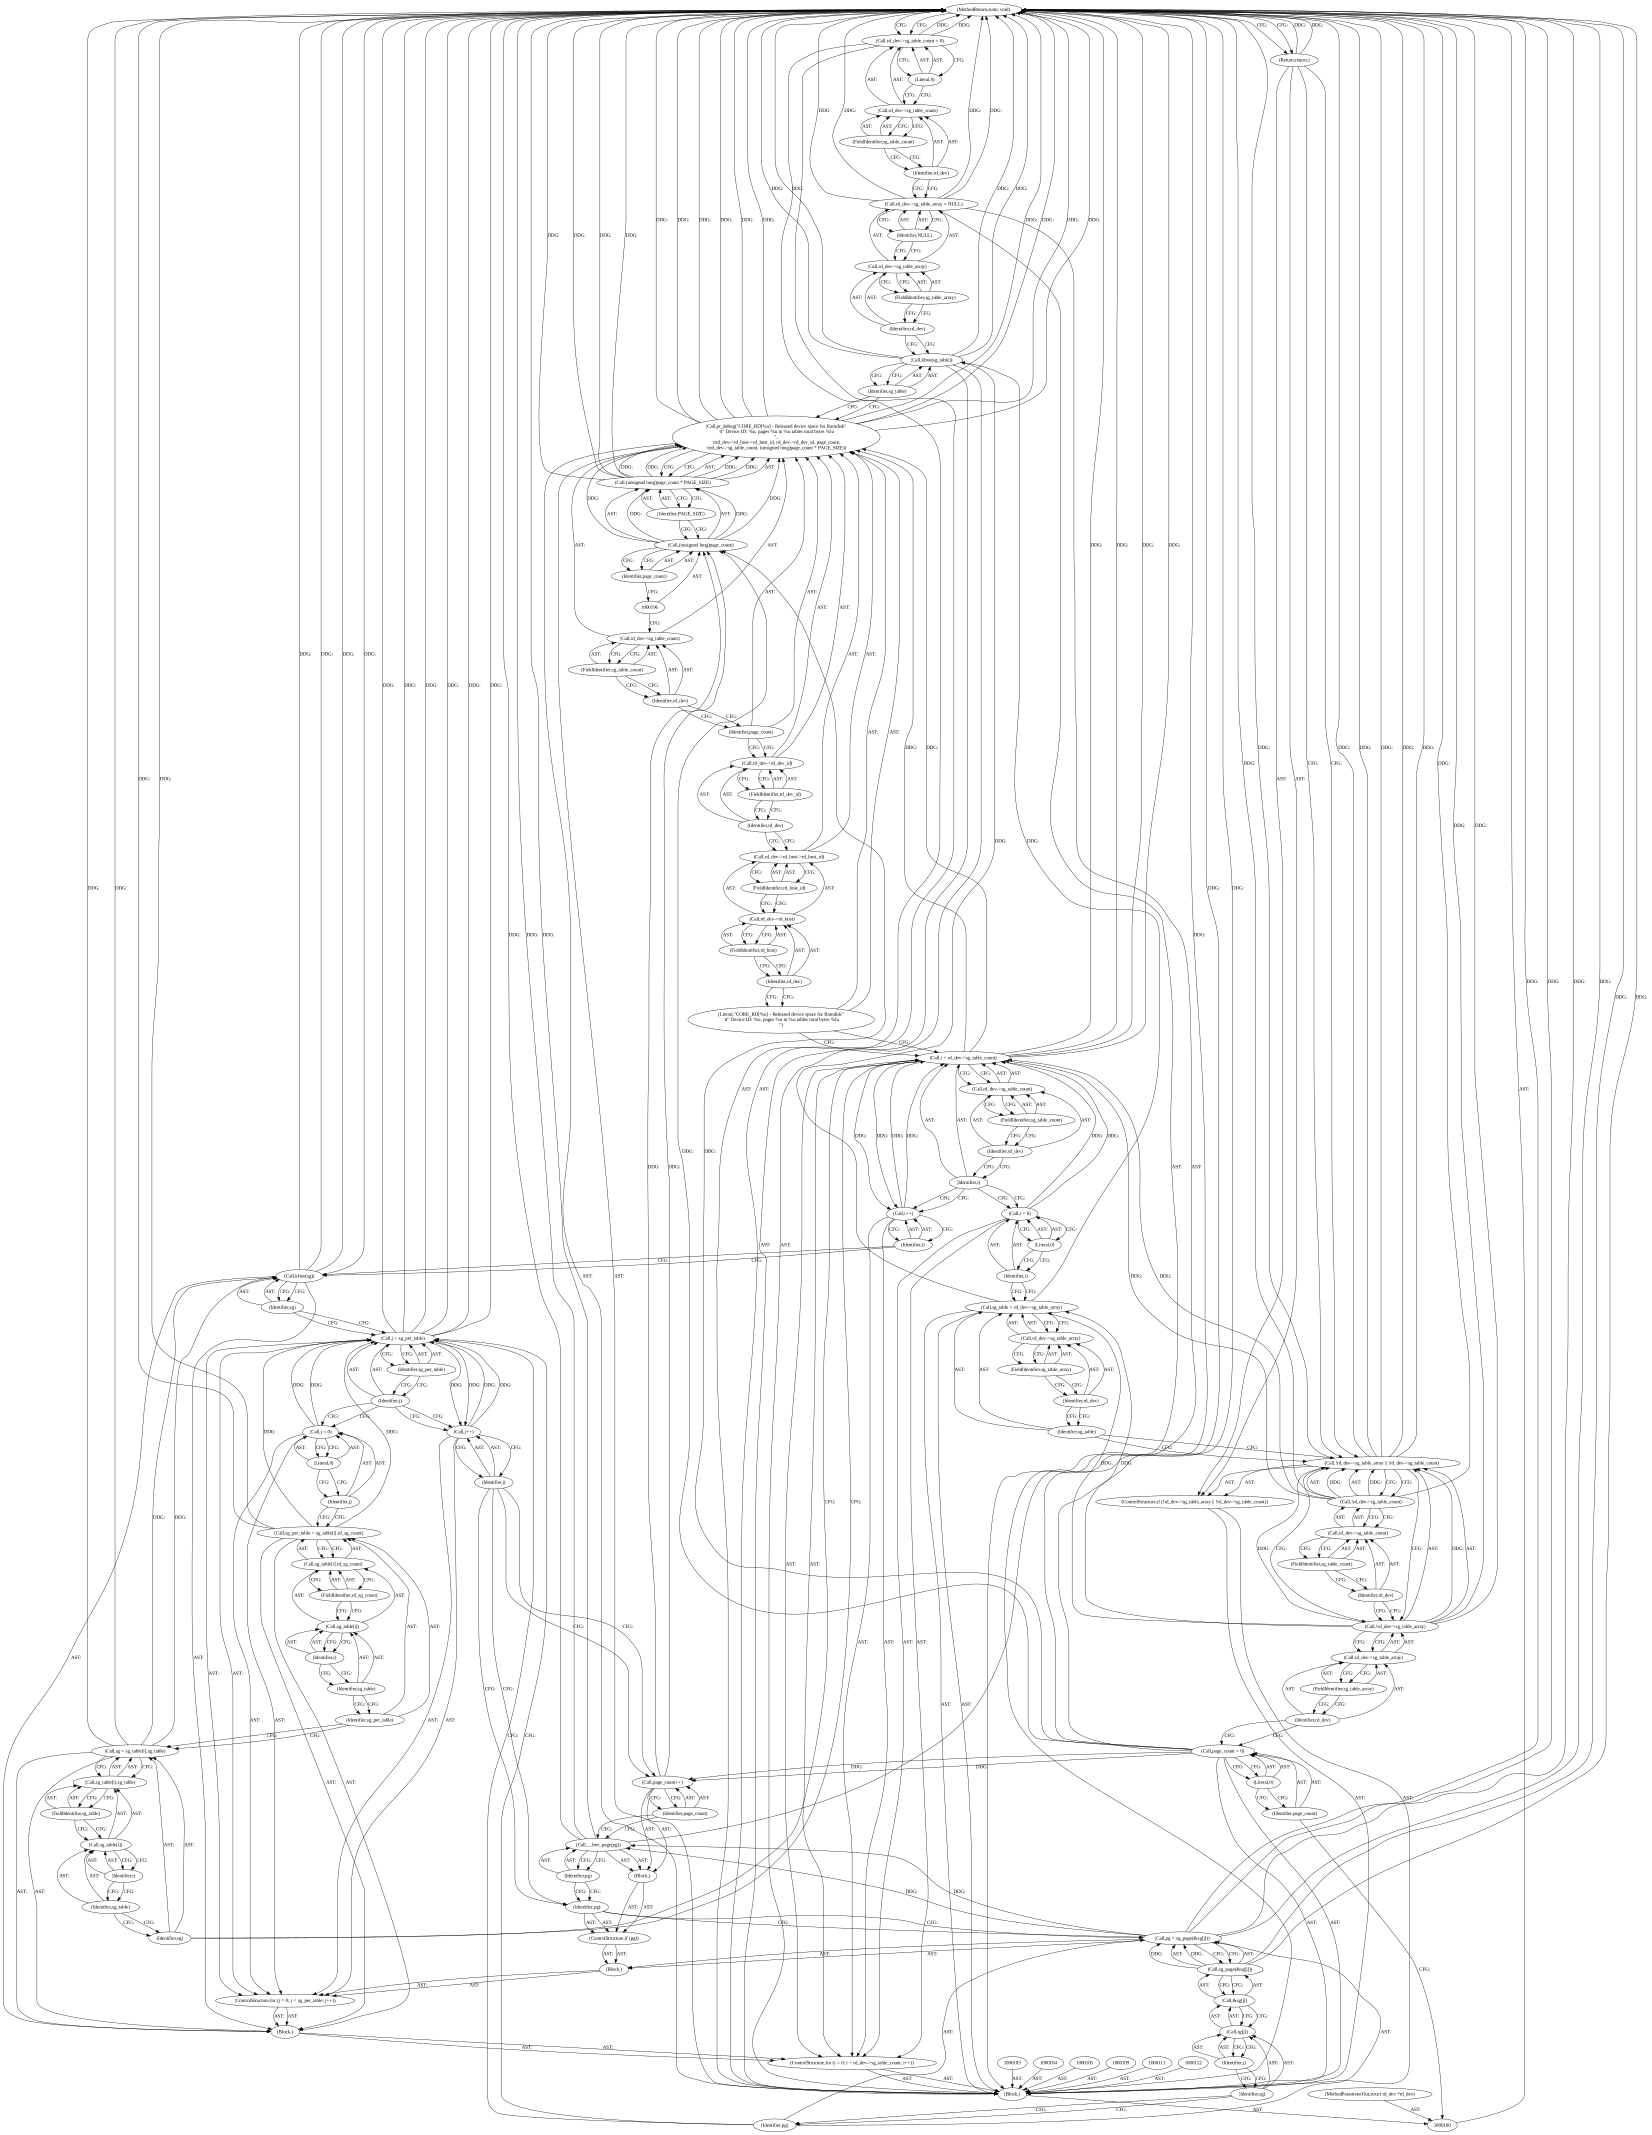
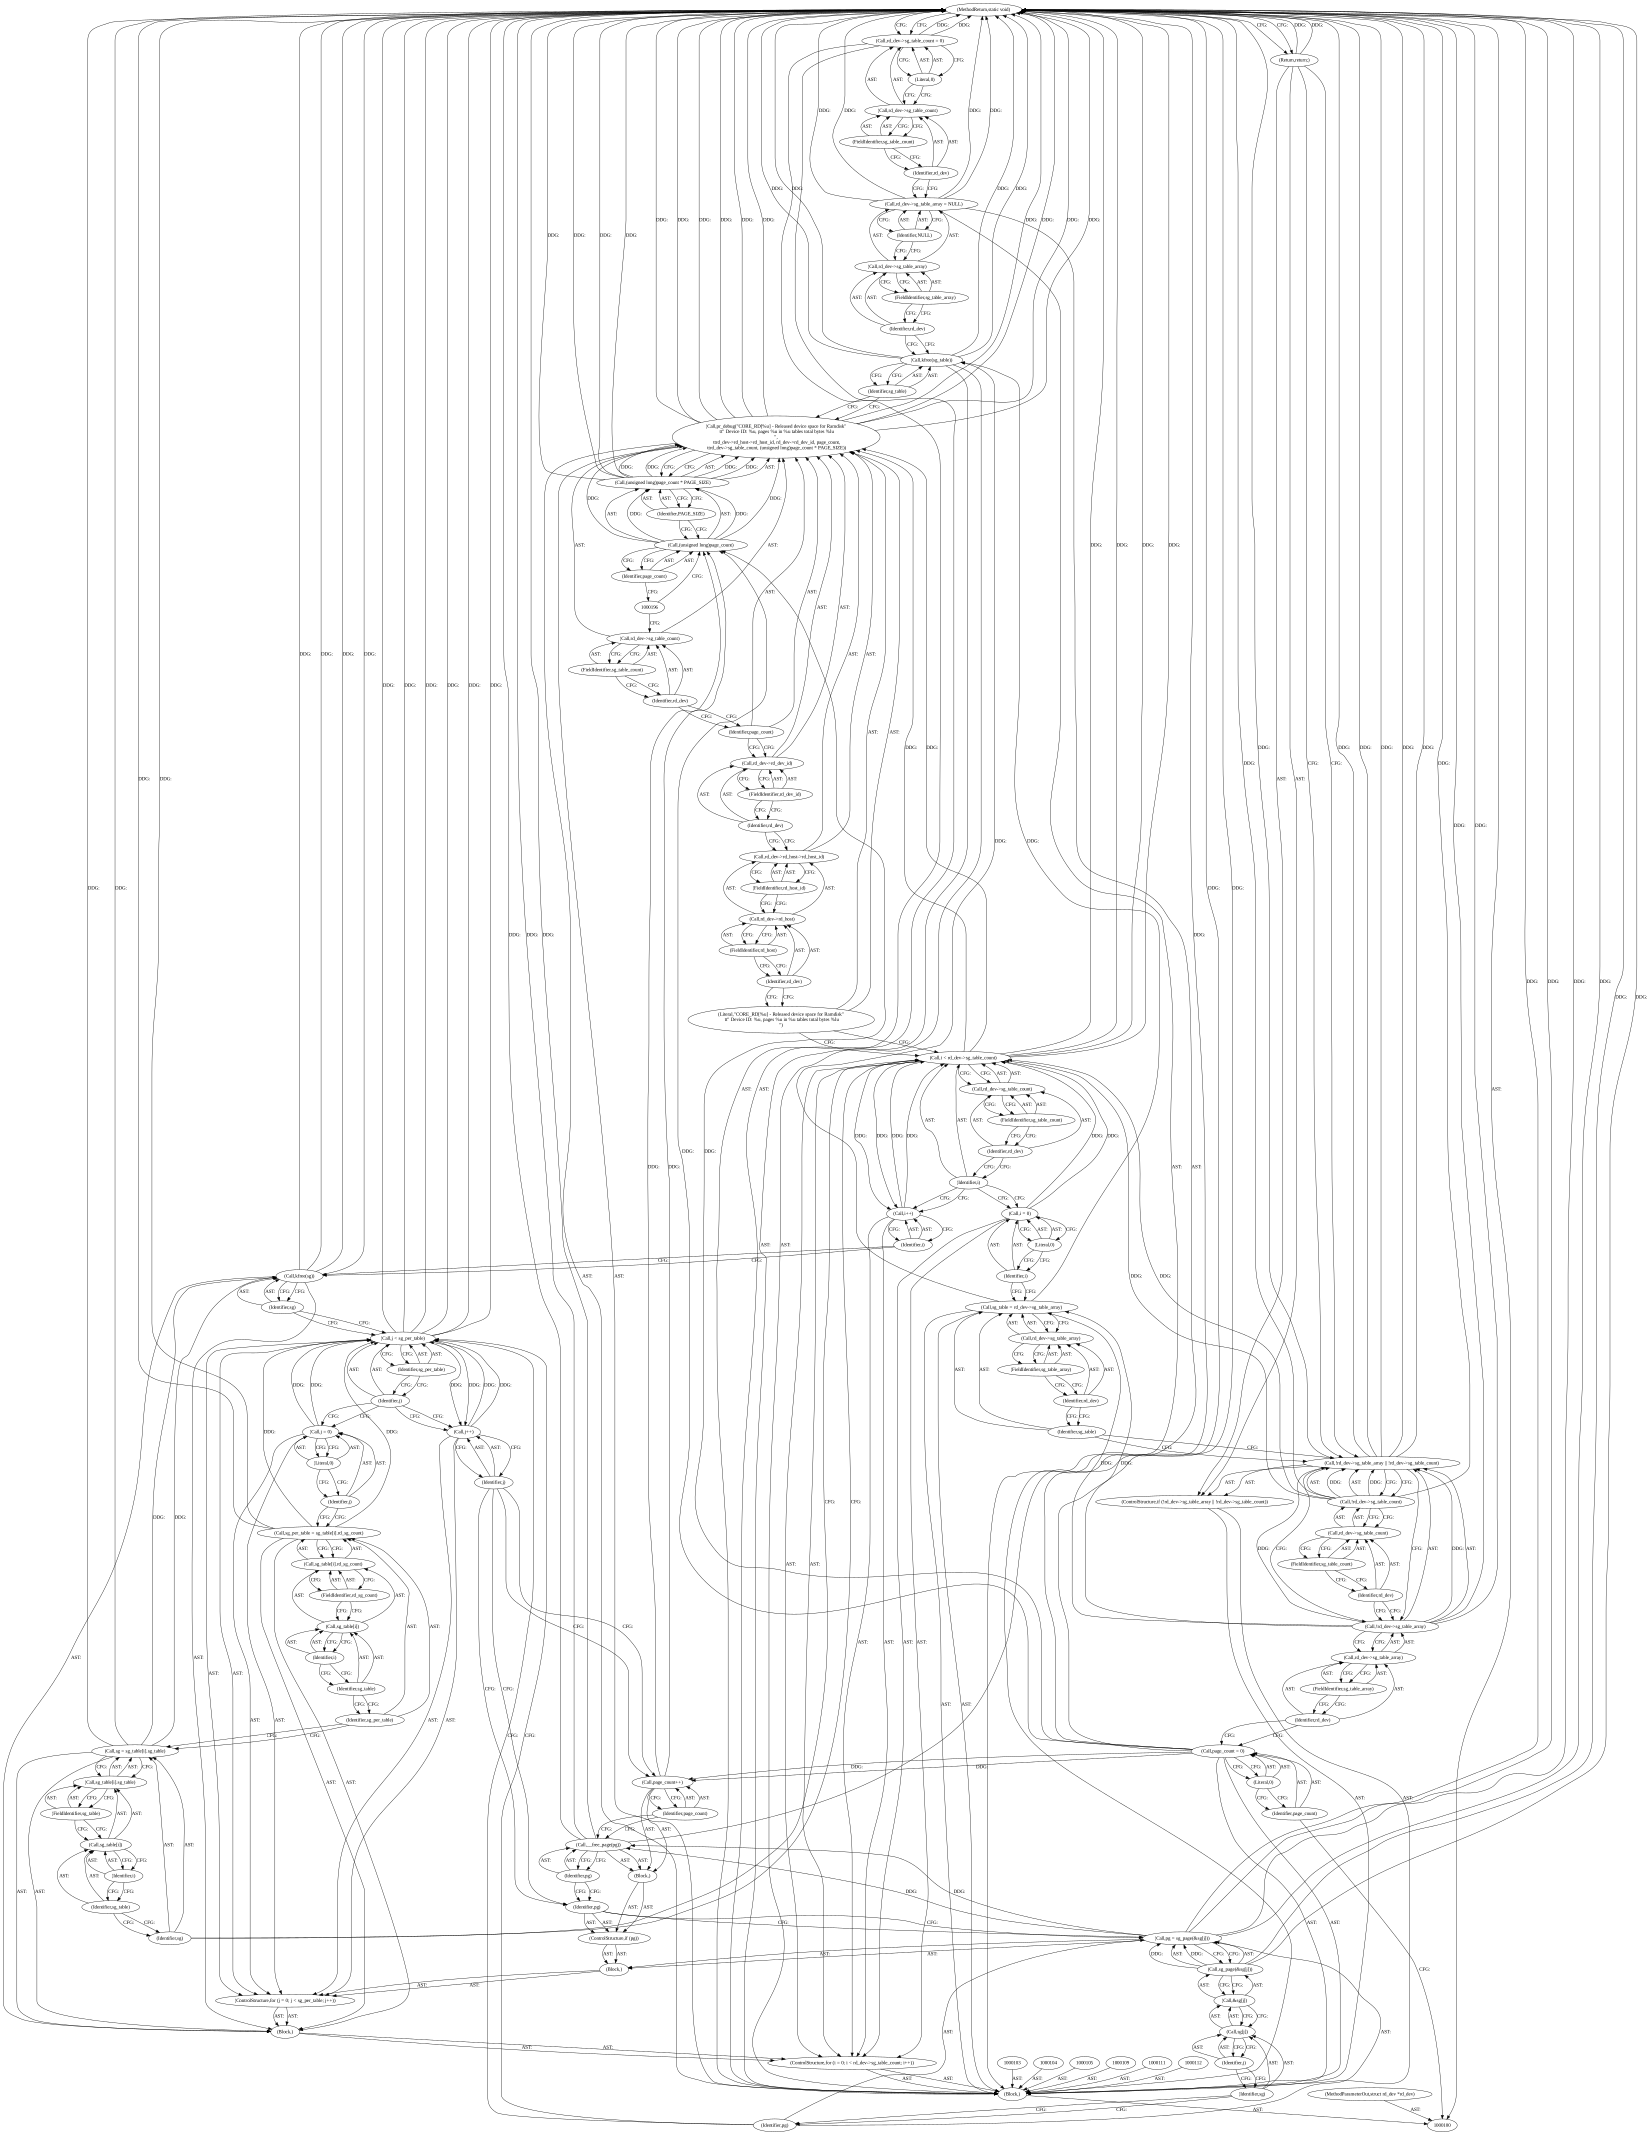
(698, 576) -> (698, 576)
(1512, 858) -> (1498, 841)
